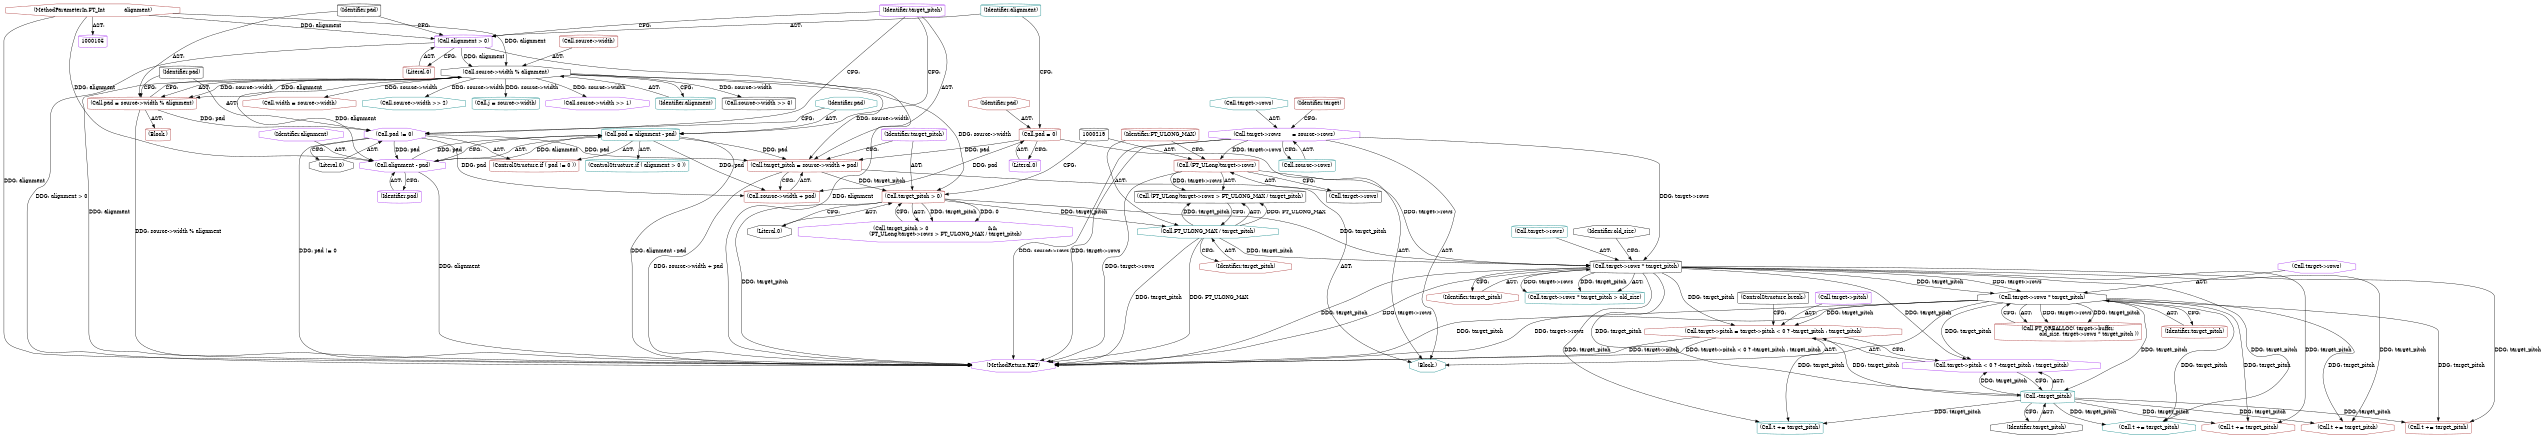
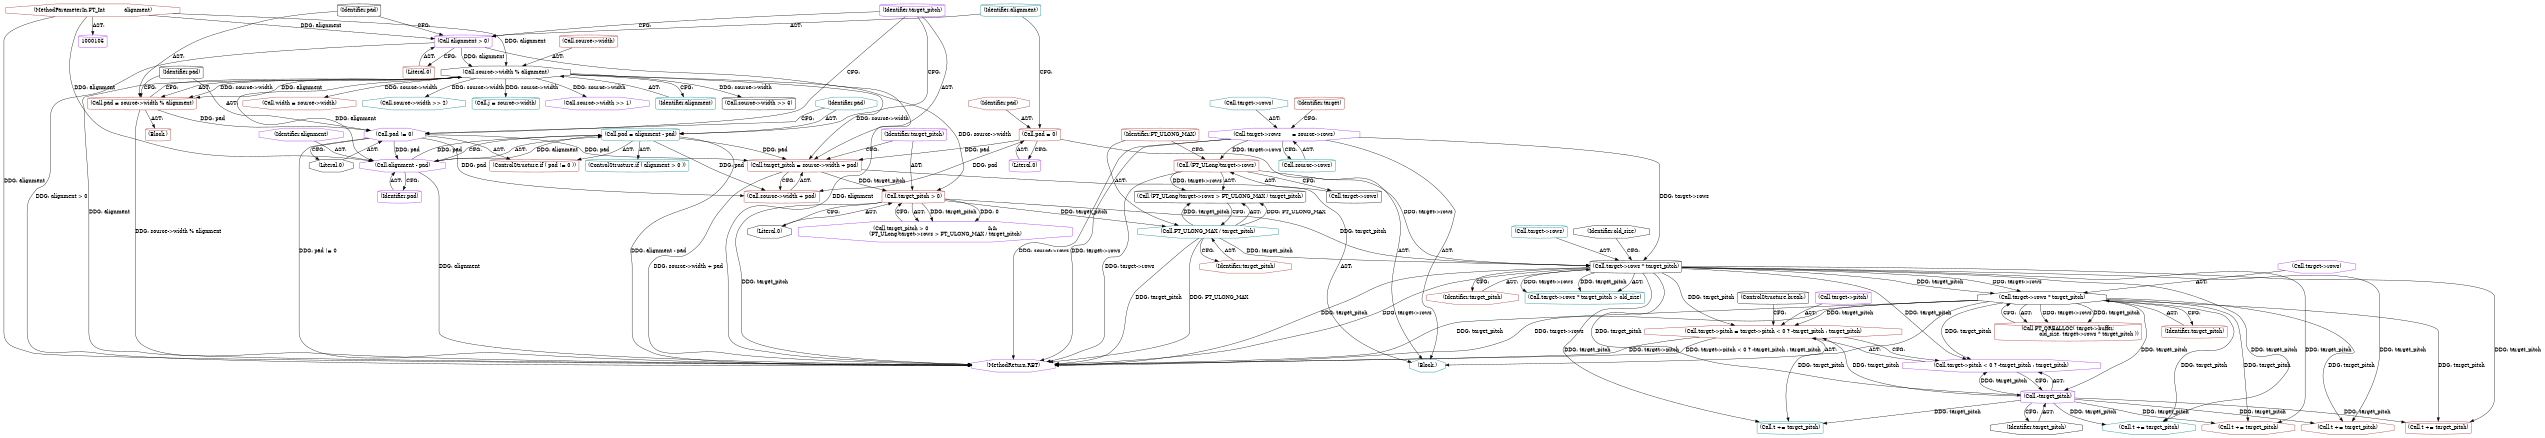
(1094, 135) -> none
(2048, 397) -> (2048, 397)
